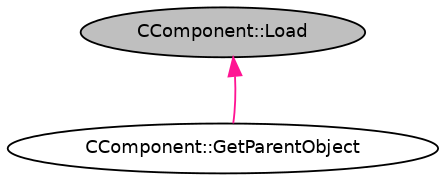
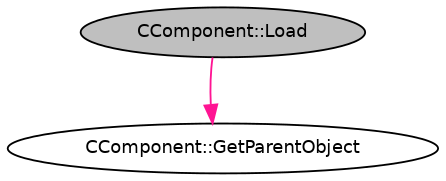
(235, 100) -> (211, 81)
